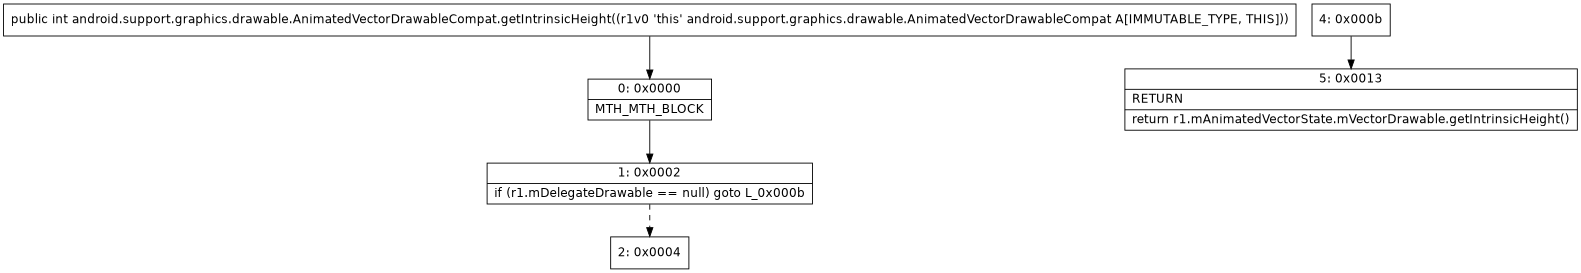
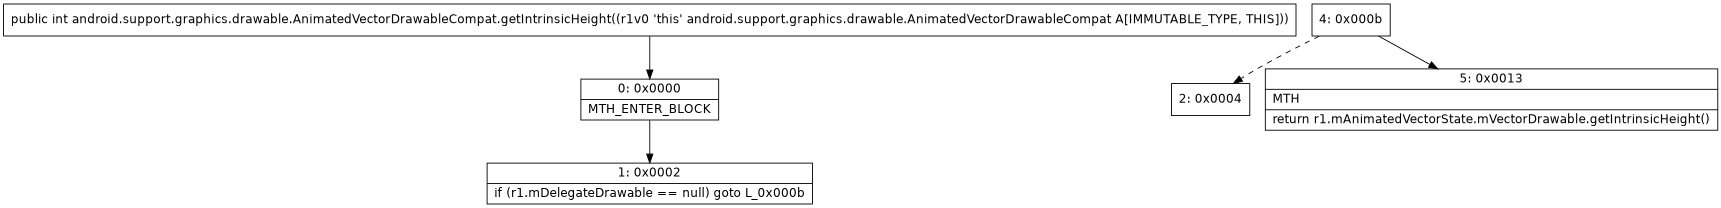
(1158, 99) -> (1286, 99)
(650, 109) -> (650, 109)
(650, 216) -> (1280, 56)
